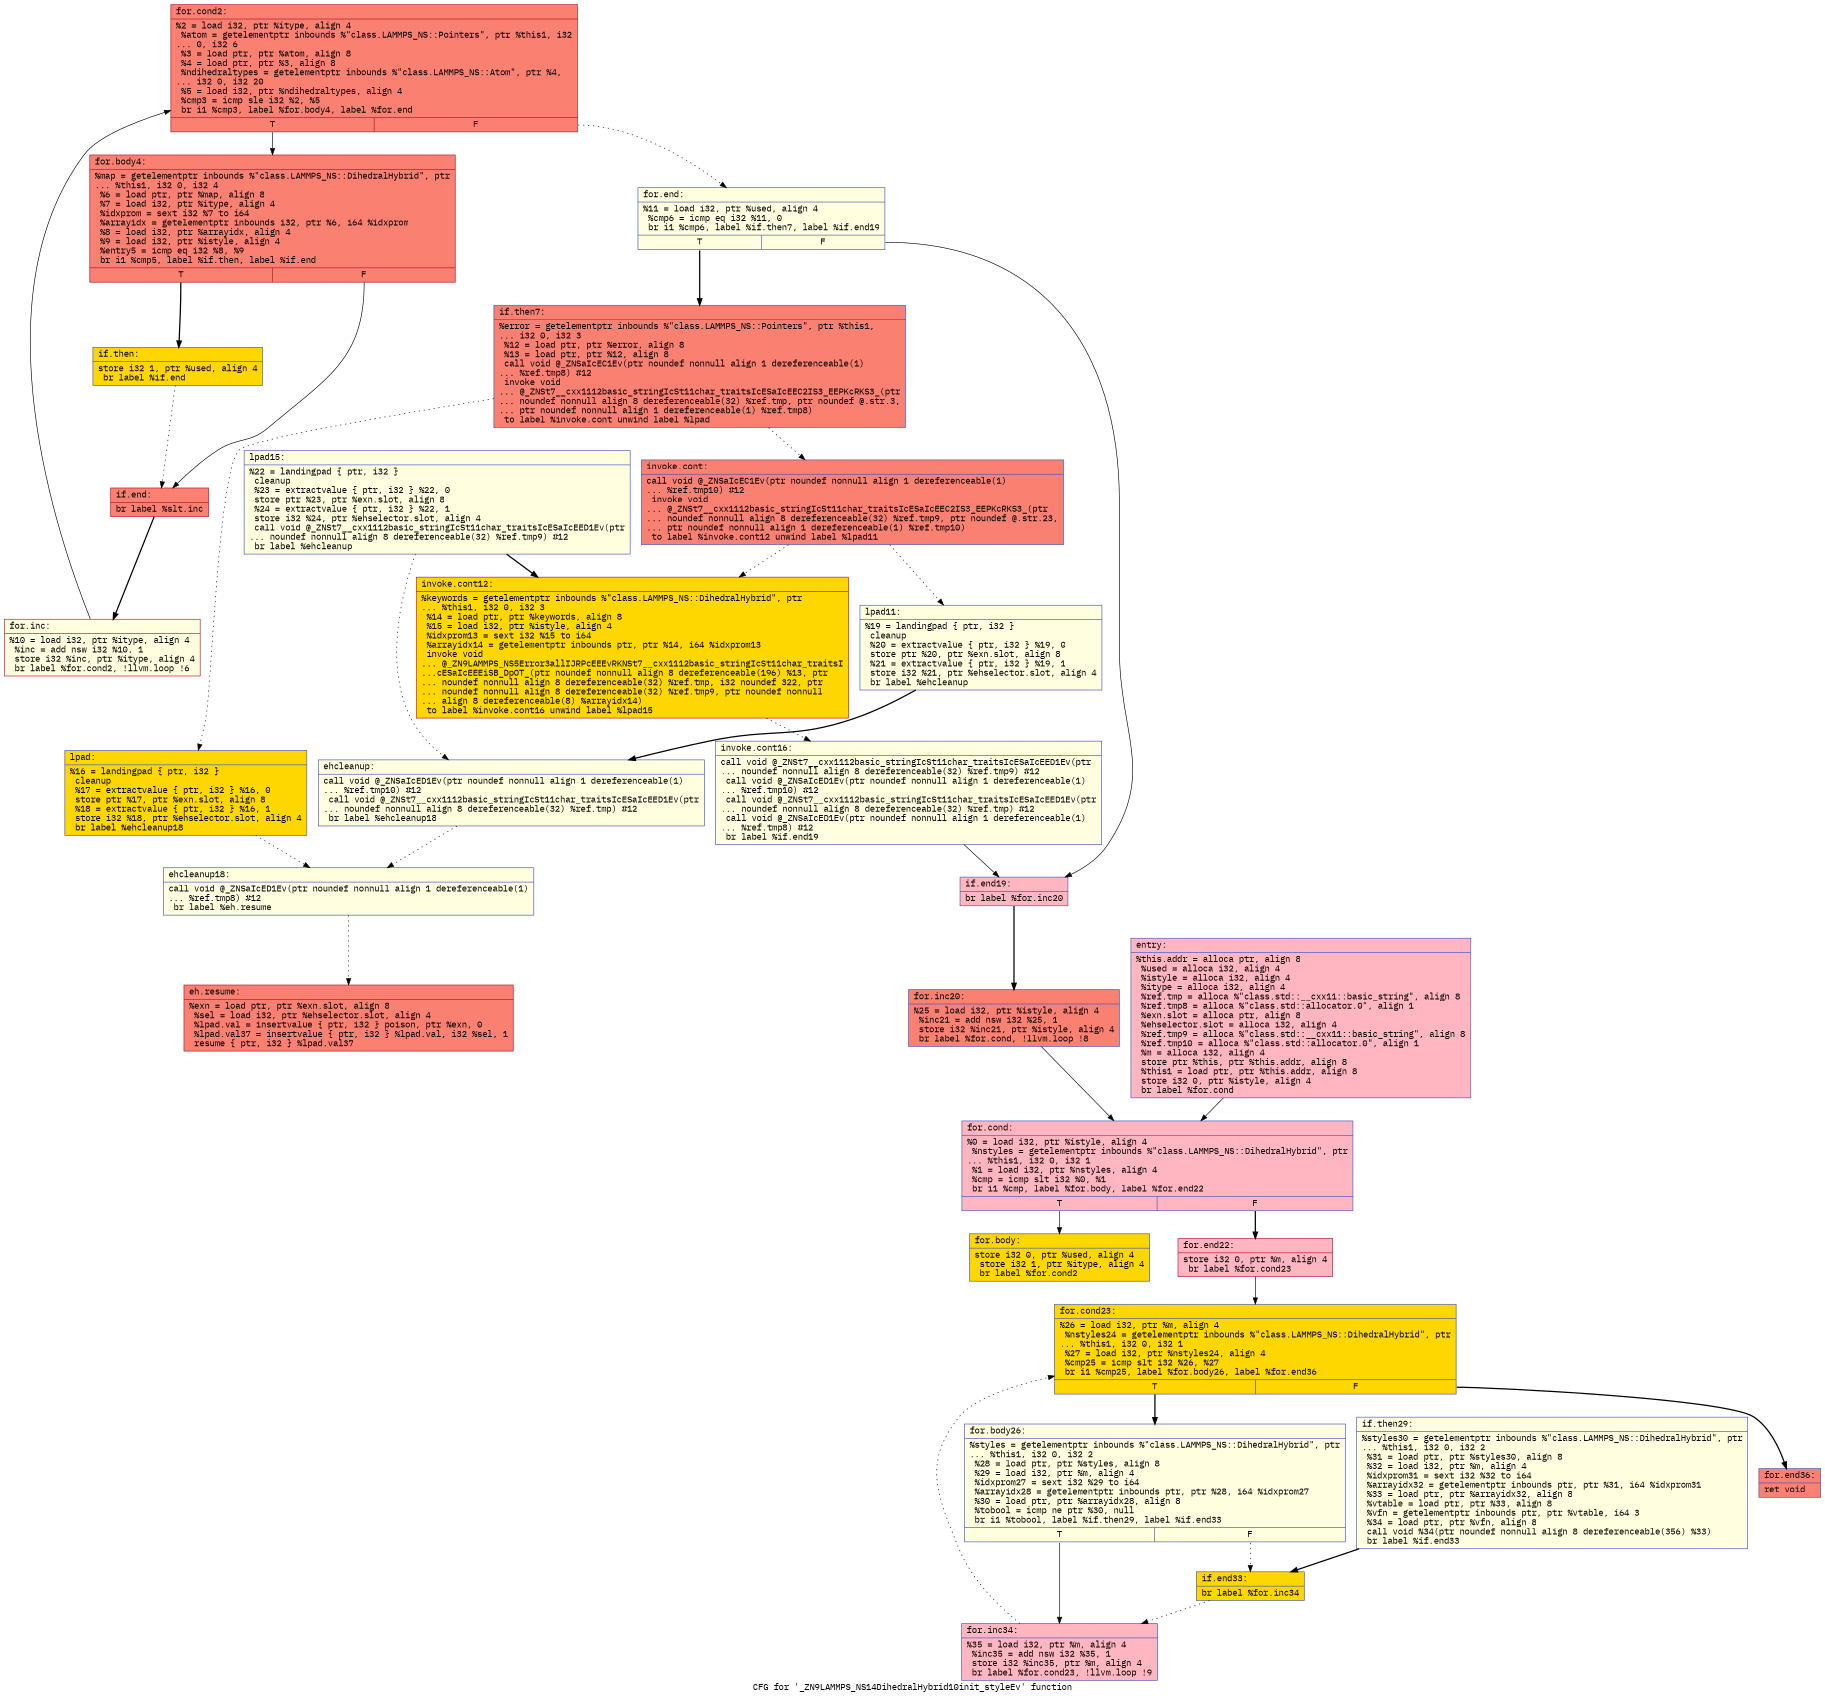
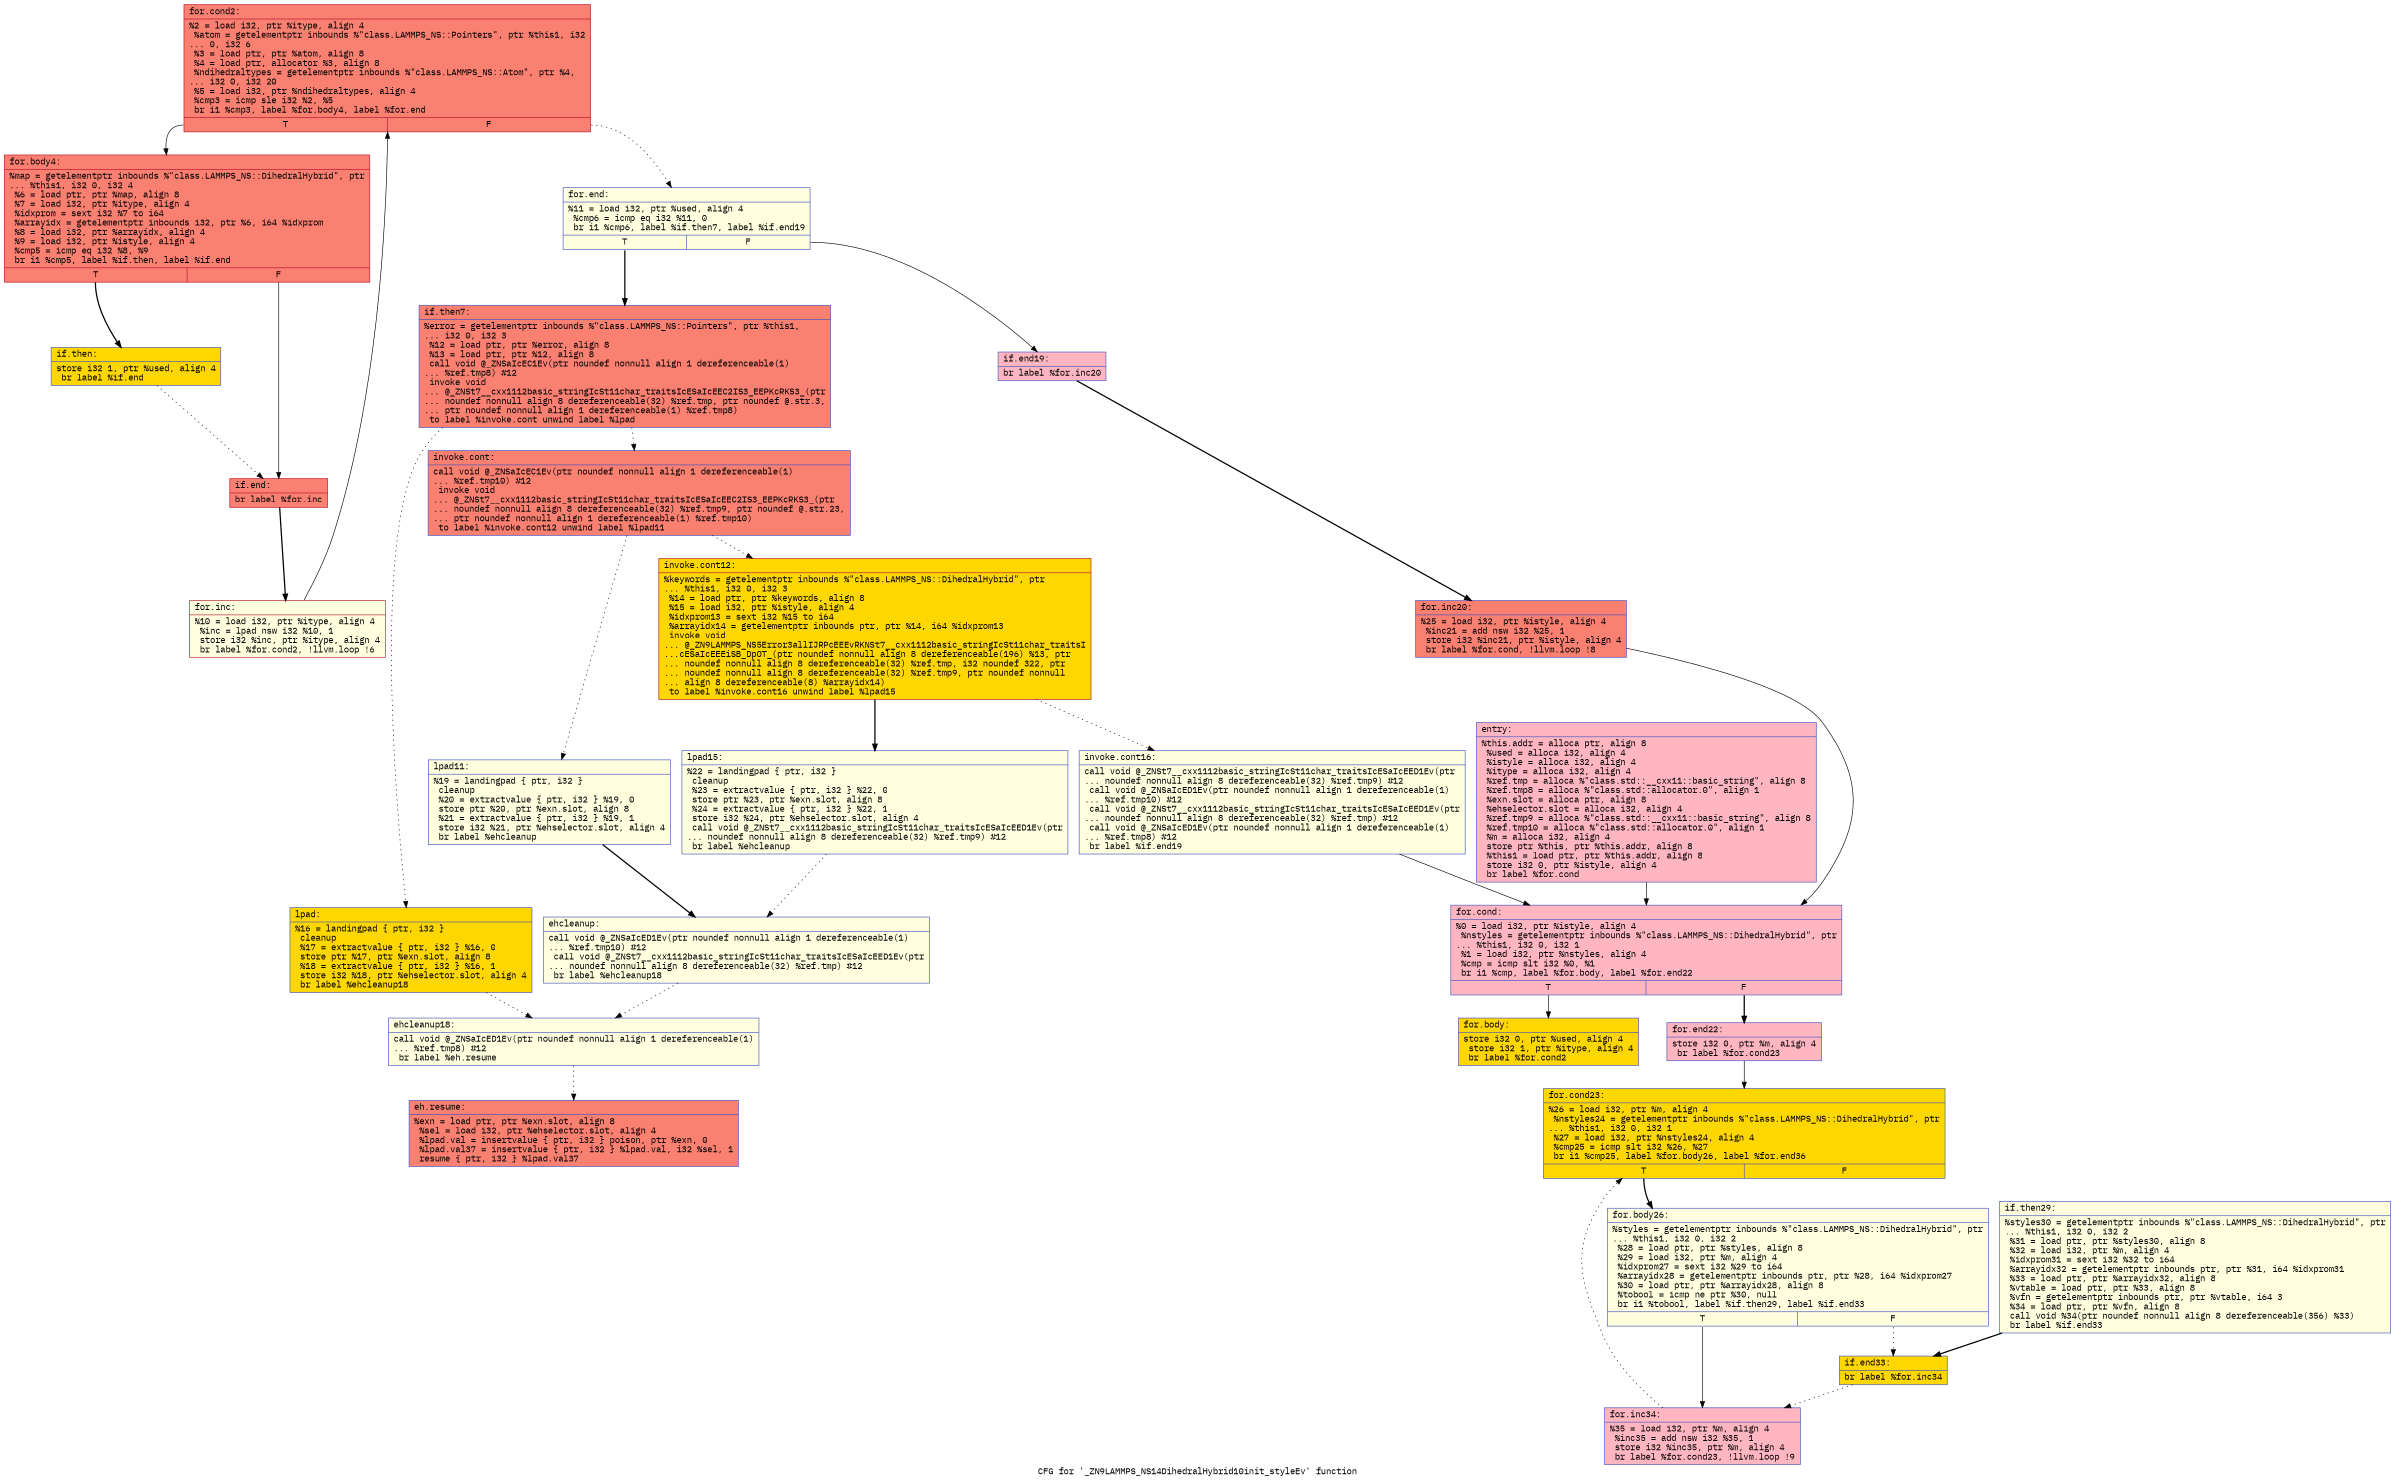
(256, 63) -> (284, 63)
(170, 251) -> (79, 251)
(160, 509) -> (279, 500)
(519, 564) -> (875, 722)
(76, 650) -> (264, 631)
(979, 859) -> (1462, 879)
(349, 1018) -> (574, 1133)
(1255, 1258) -> (1744, 1042)
(1790, 1483) -> none
